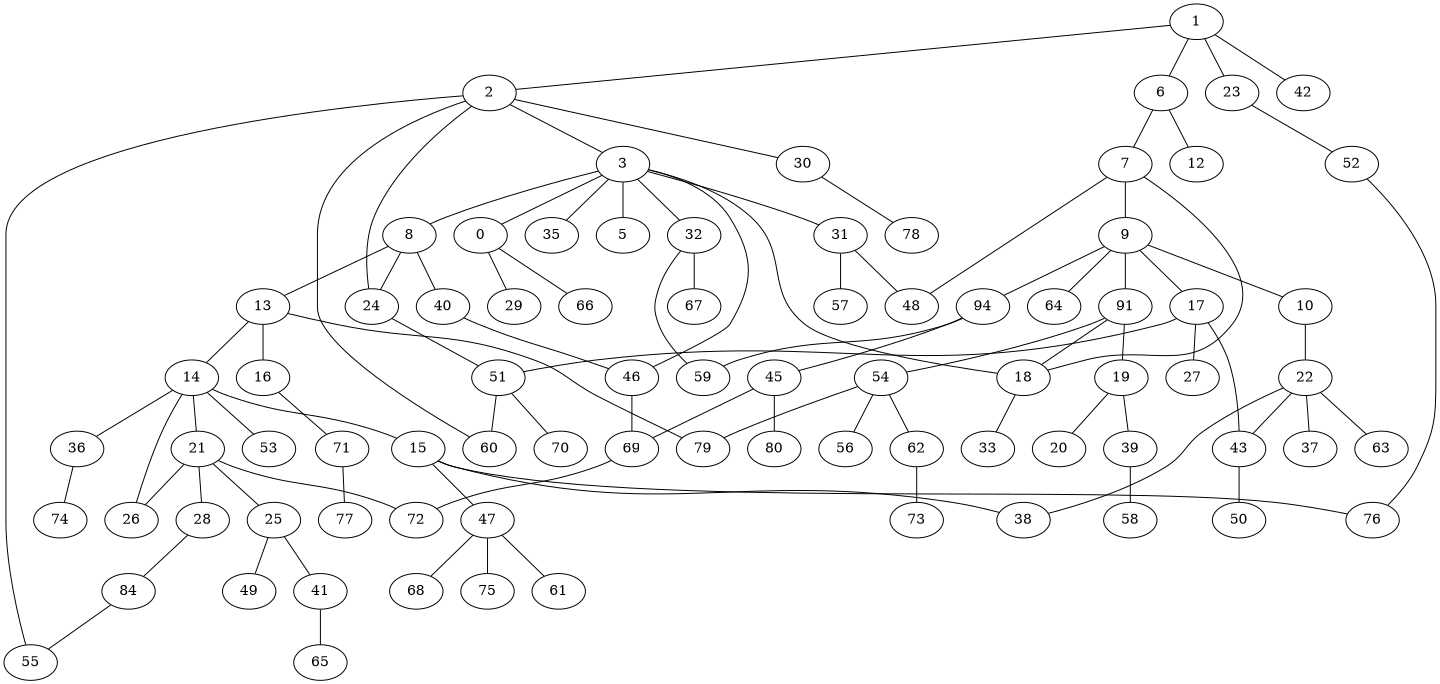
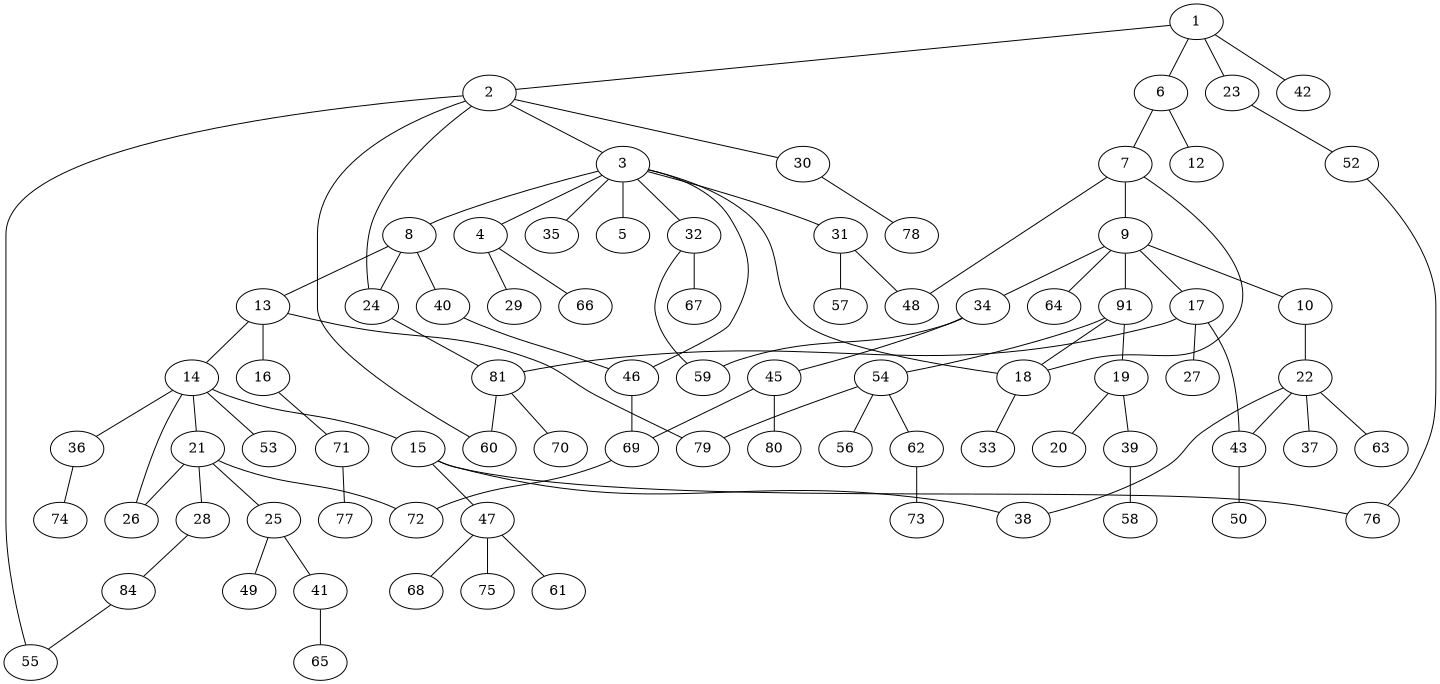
(481, 235) -> (481, 235)
(983, 307) -> (983, 307)
(498, 378) -> (498, 378)
